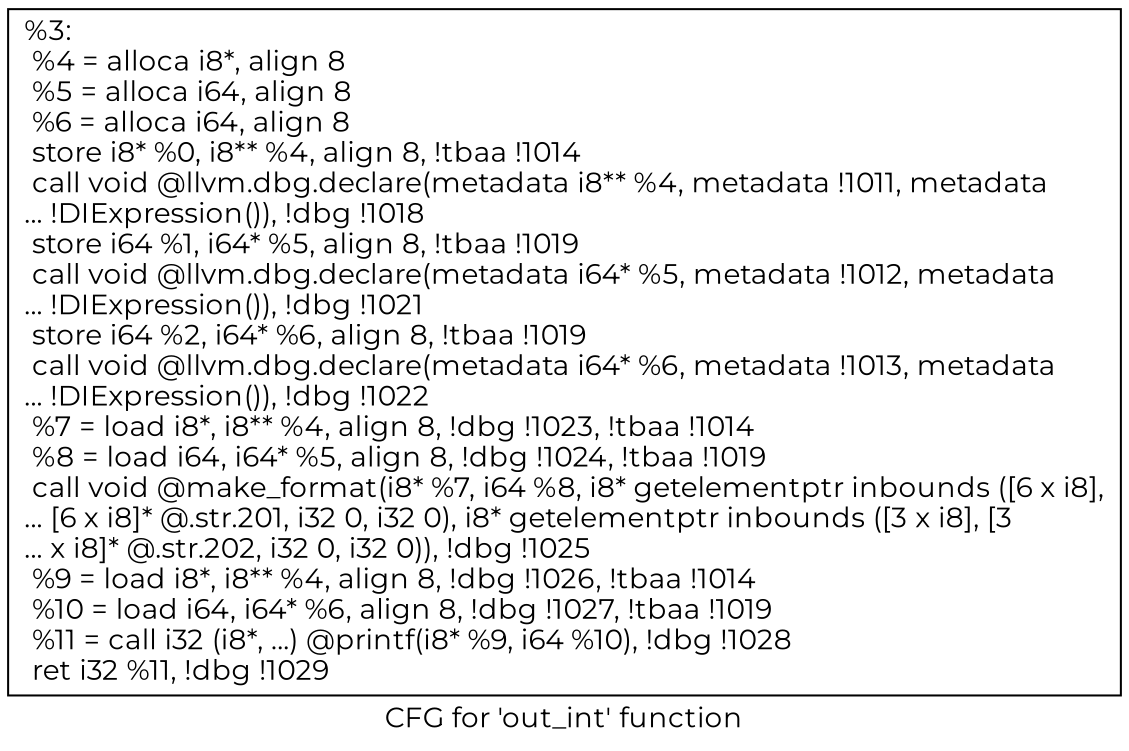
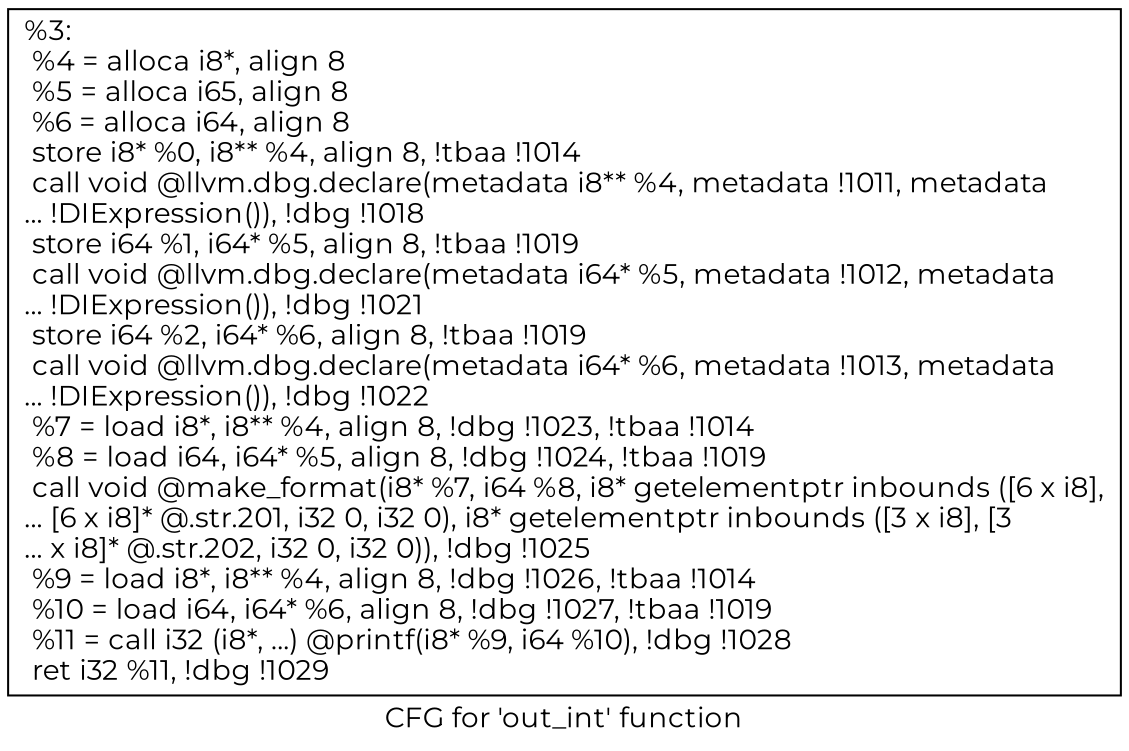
(189, 92) -> (187, 92)
